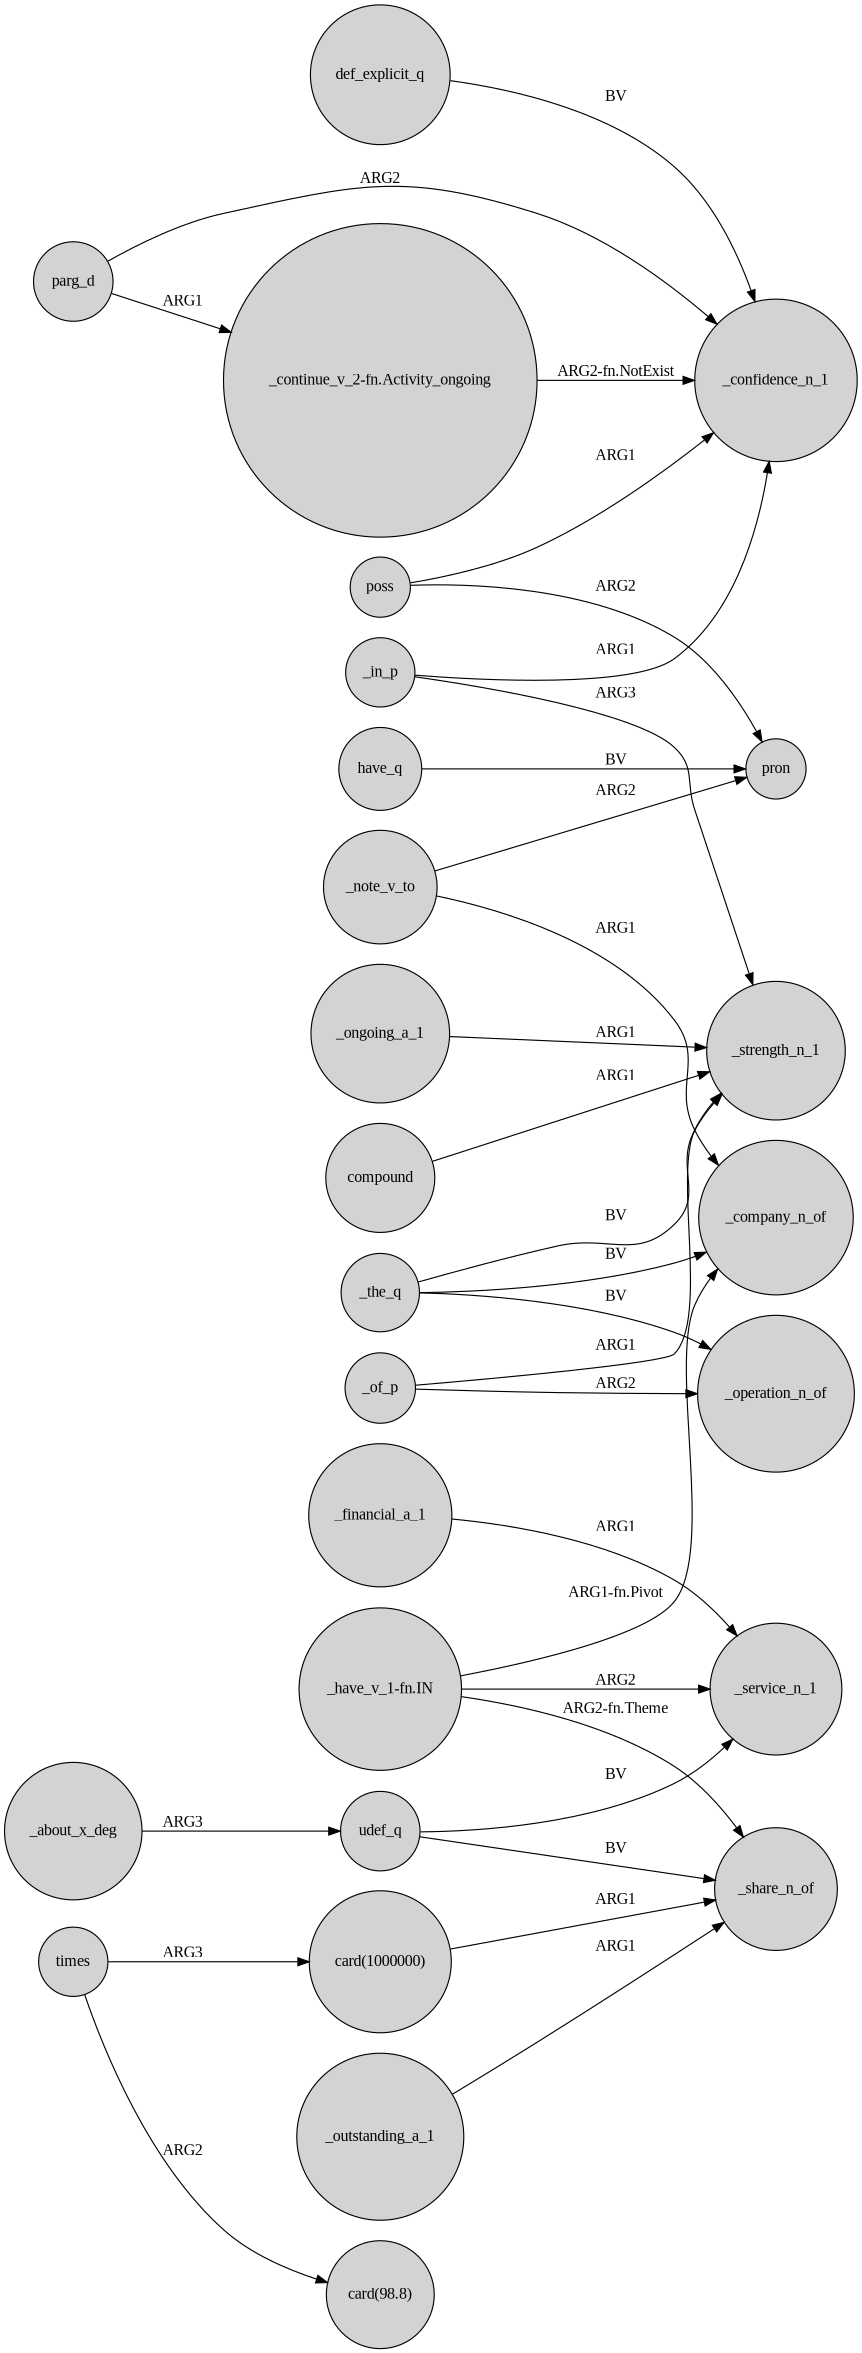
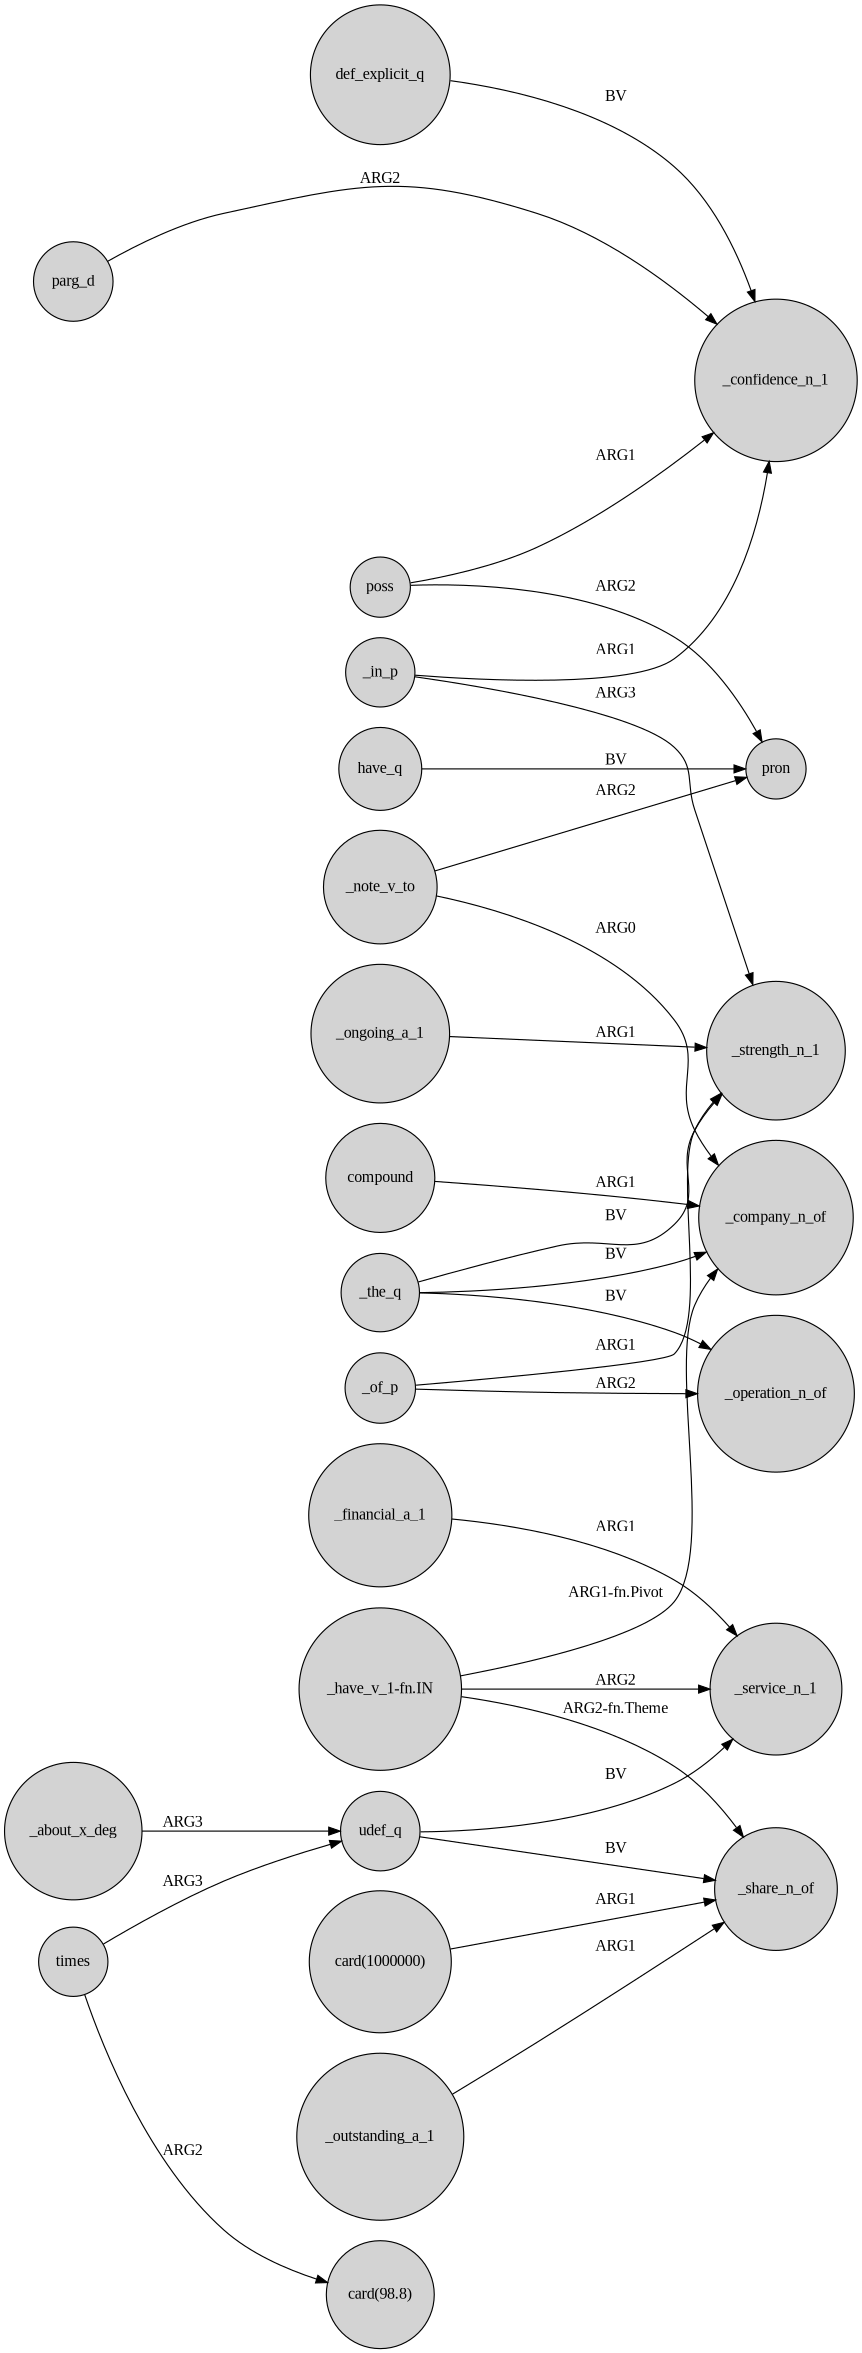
(380, 380) -> none
(616, 928) -> (616, 928)
(565, 1118) -> (562, 1192)
(203, 1962) -> (213, 1886)
